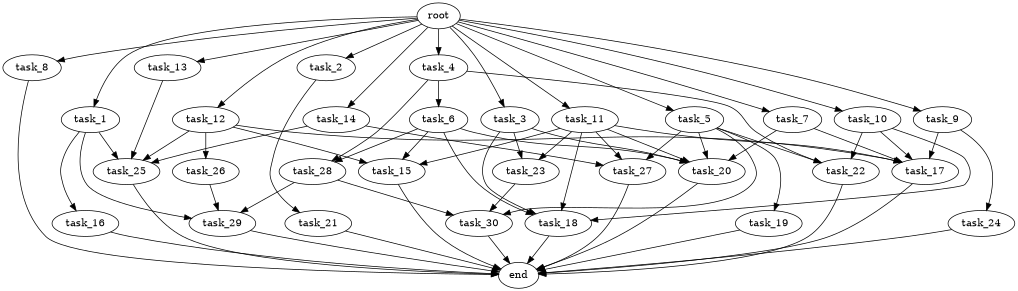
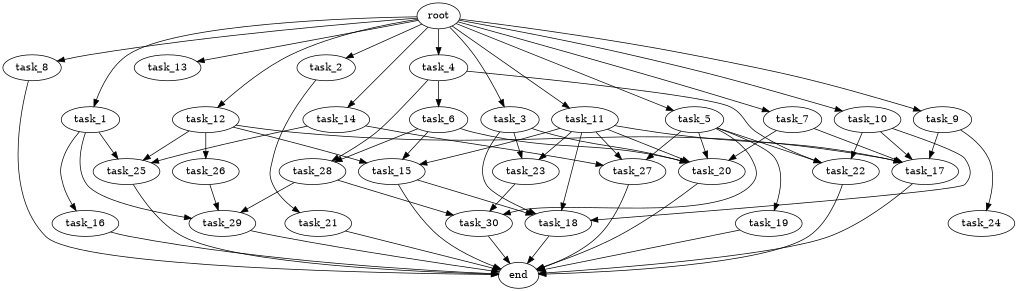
(148, 116) -> none
(476, 182) -> (472, 196)
(800, 249) -> none
